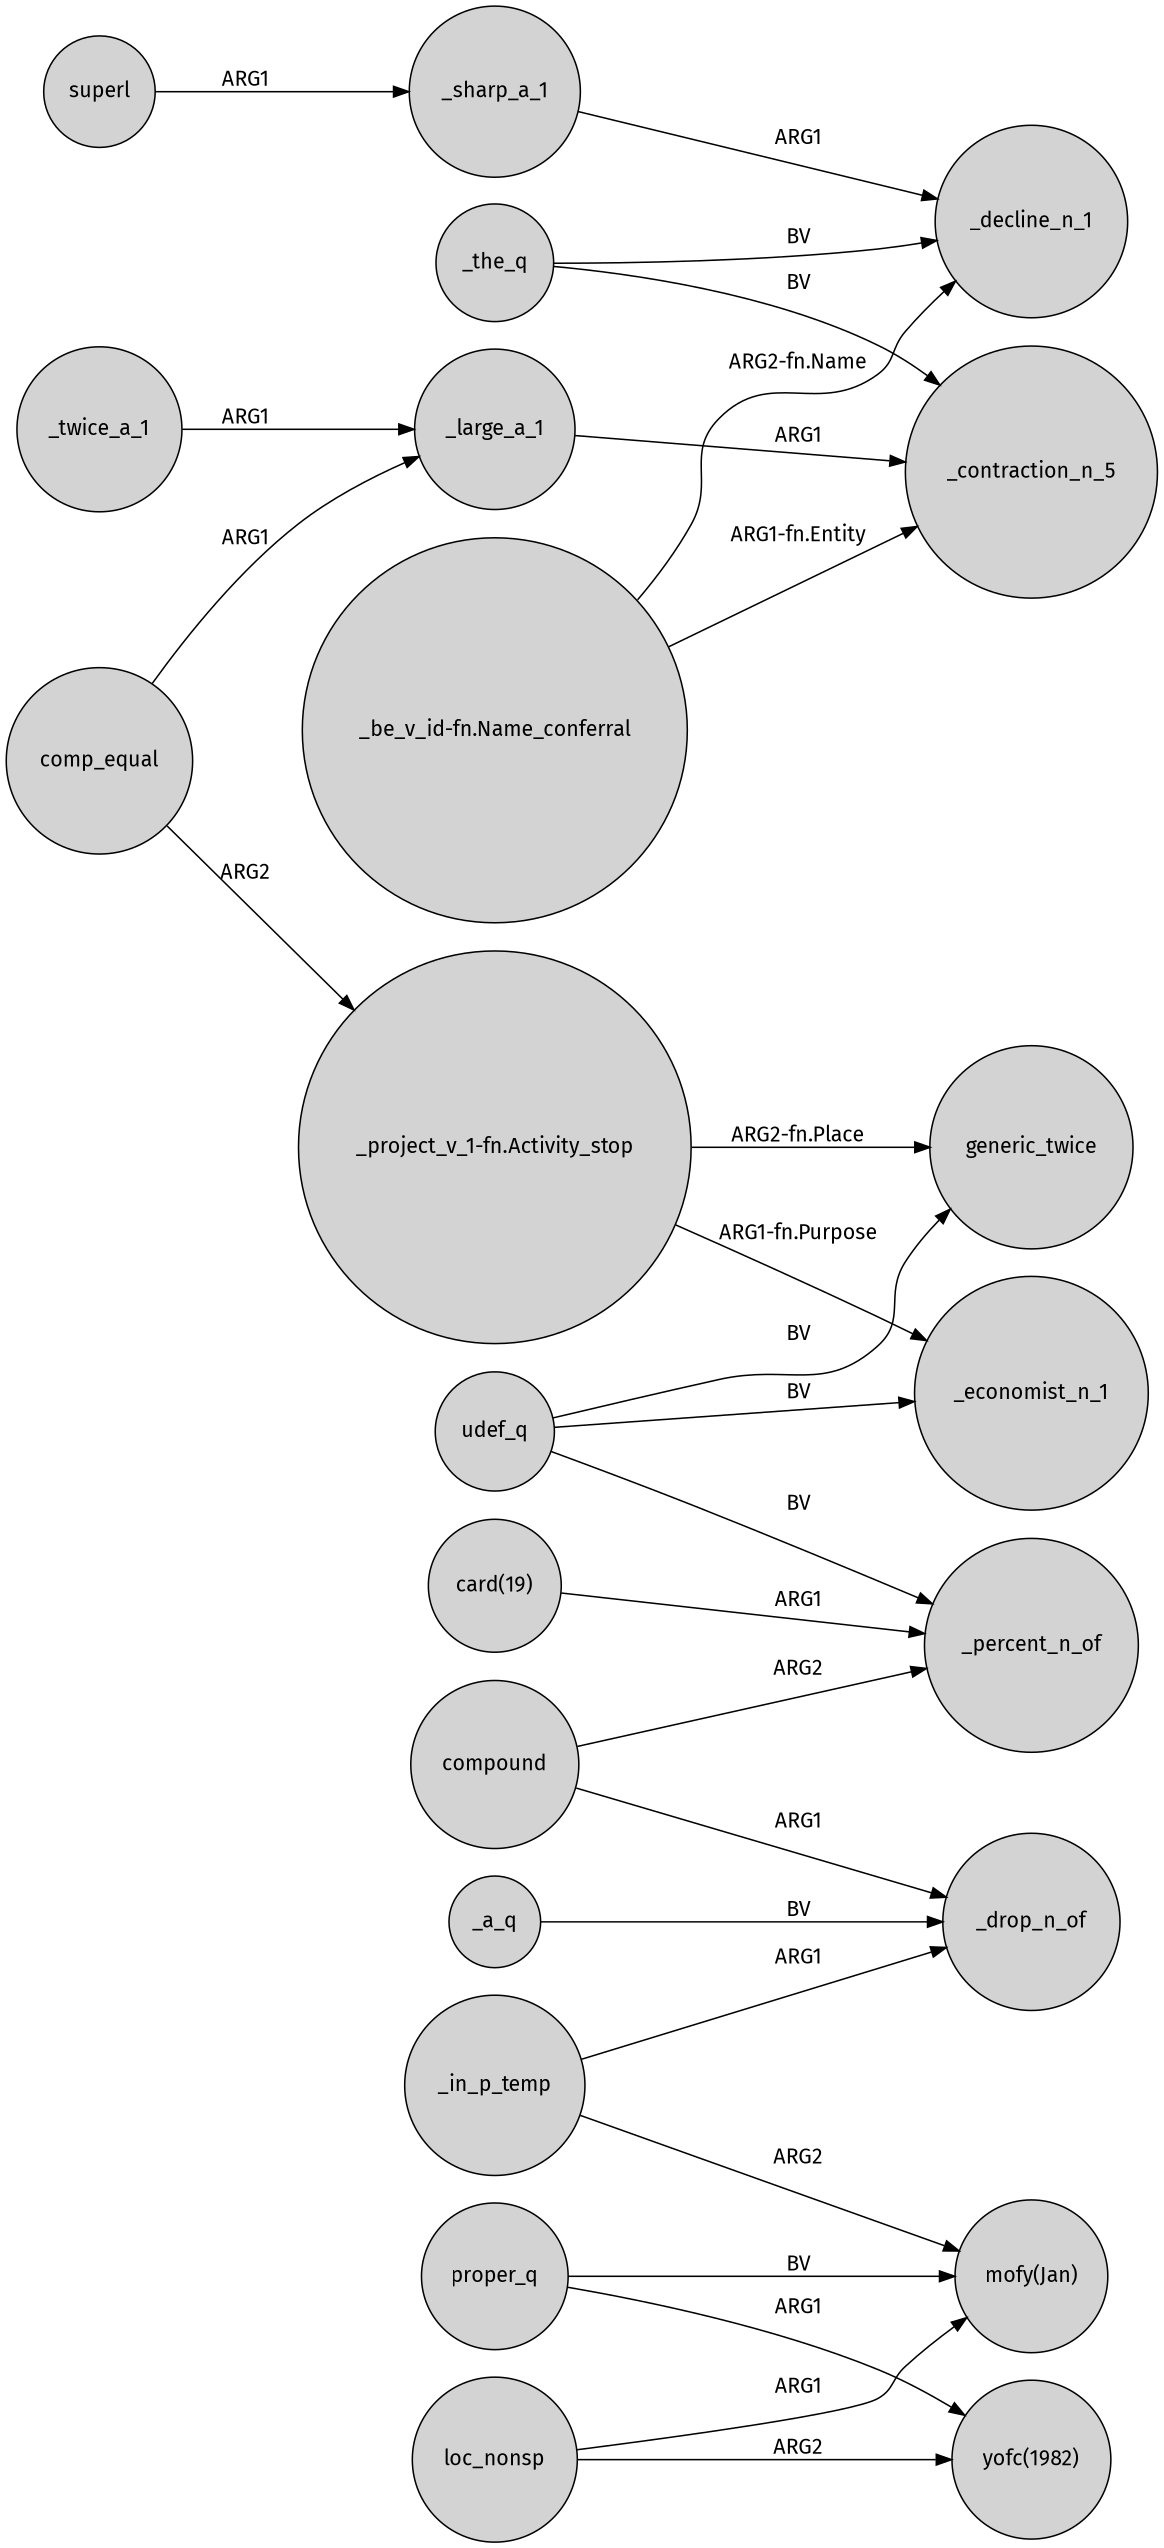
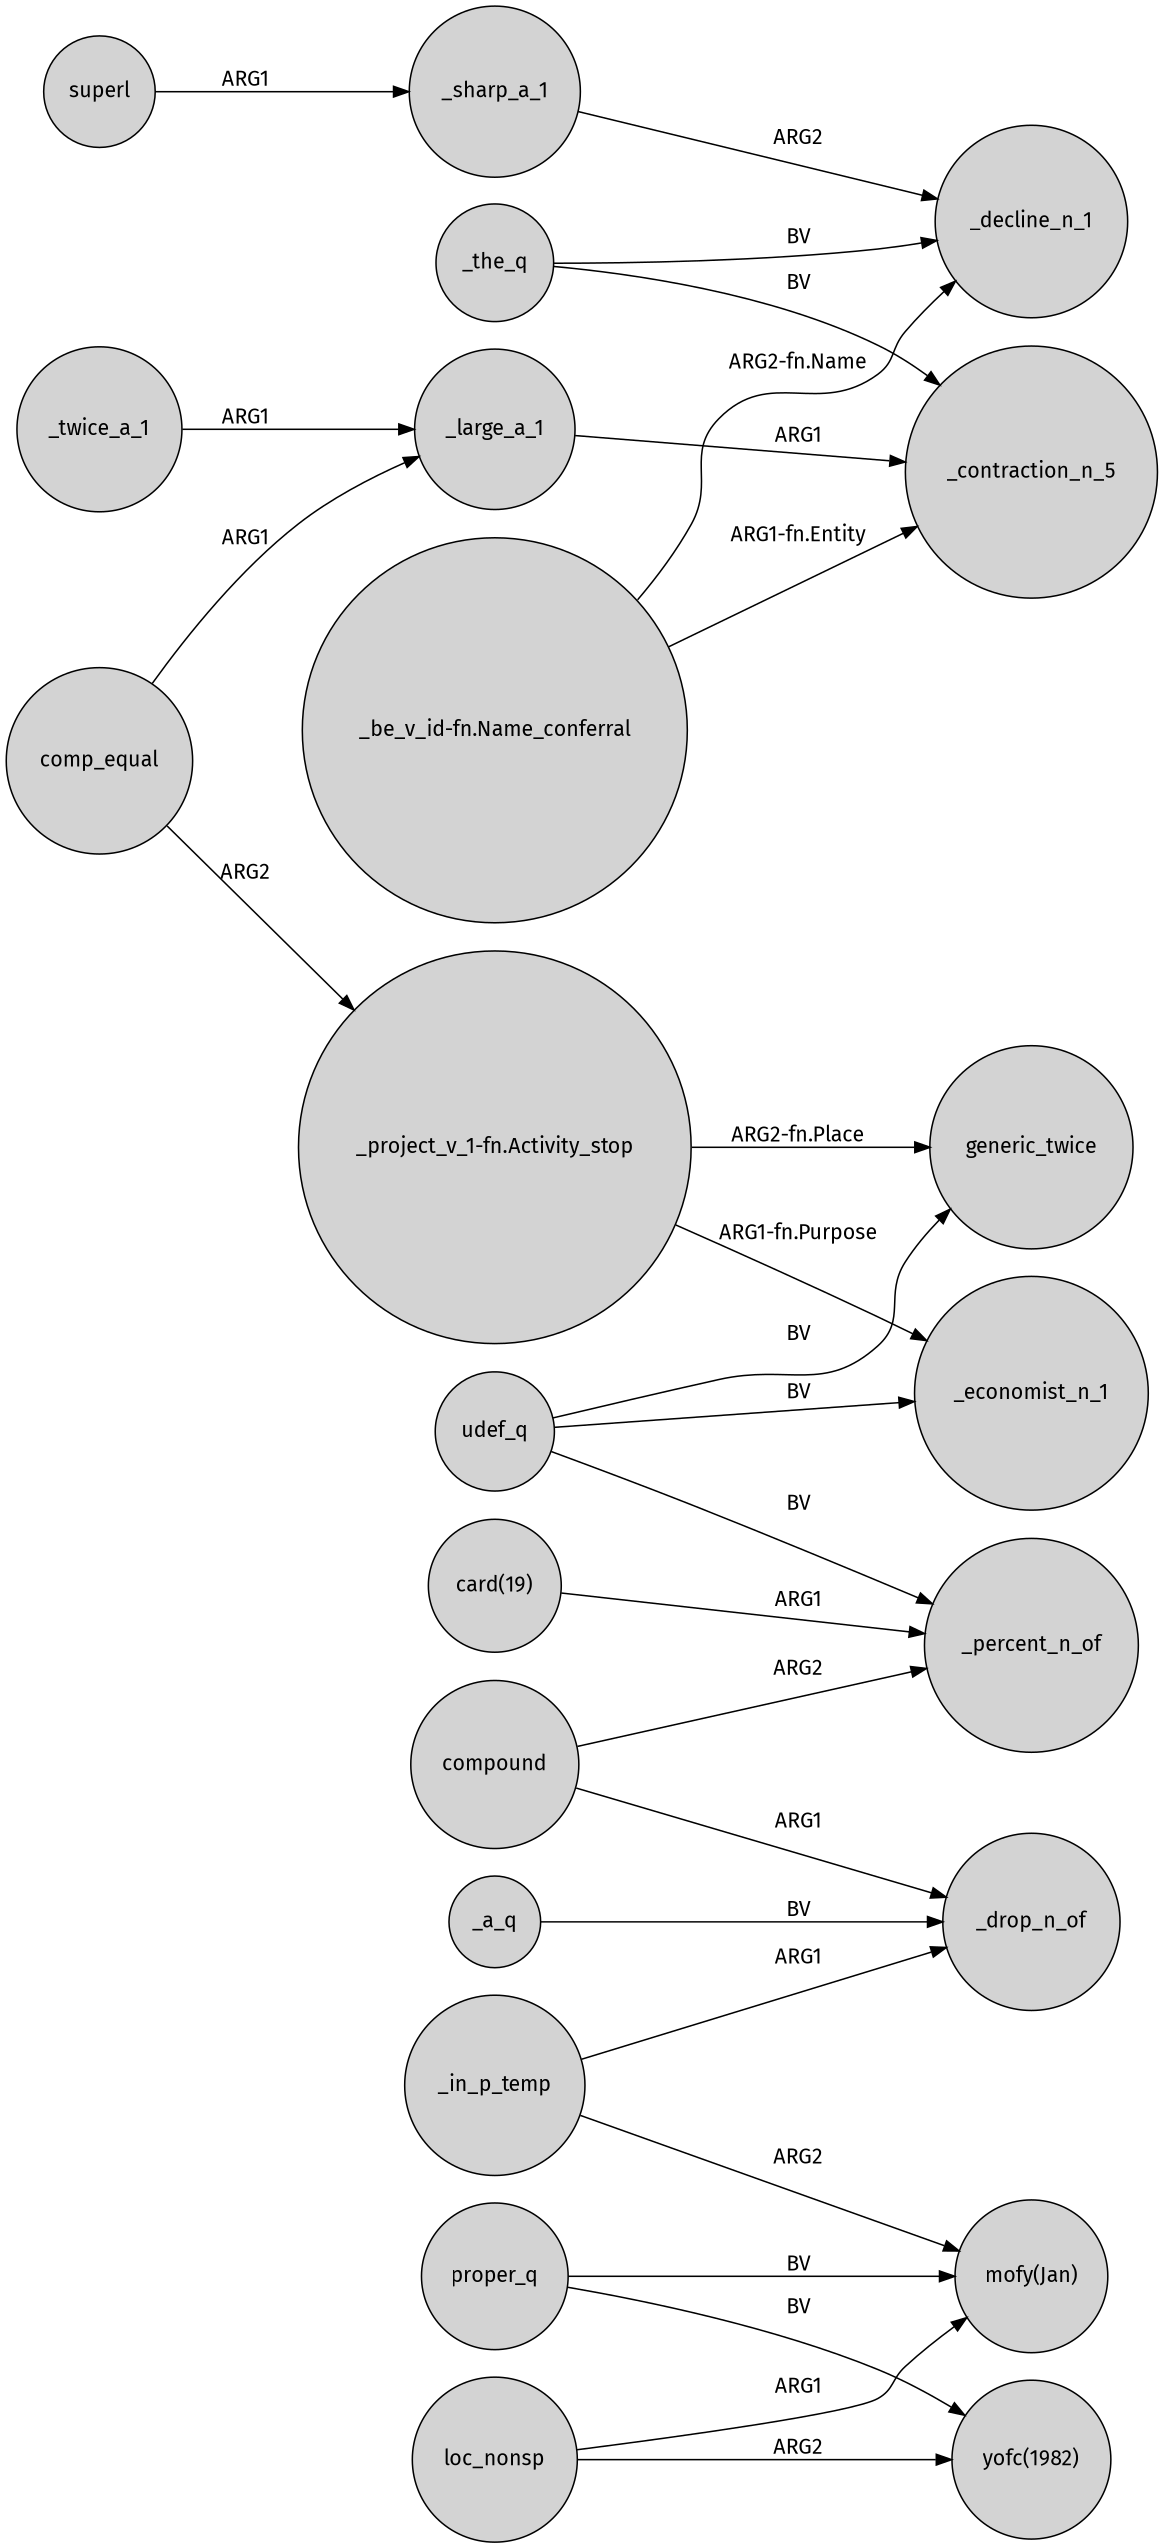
(798, 138) -> (798, 138)
(798, 2308) -> (798, 2308)
